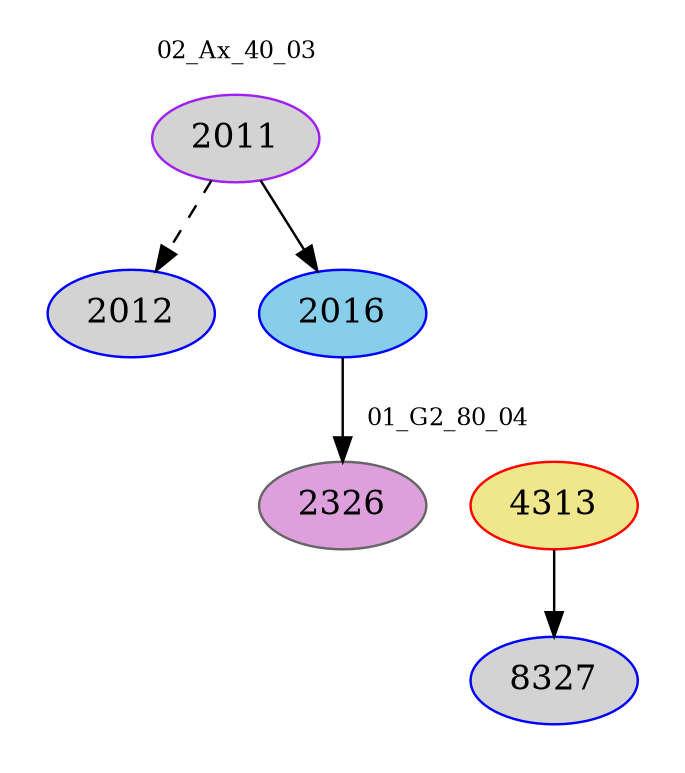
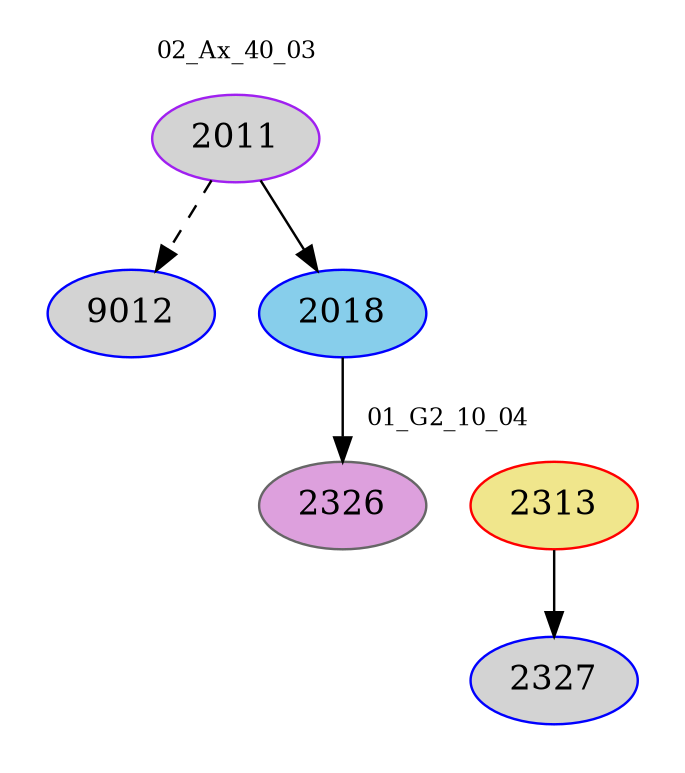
(131, 314) -> (131, 314)
(343, 314) -> (343, 314)
(448, 419) -> (448, 419)
(554, 506) -> (554, 506)
(554, 681) -> (554, 681)
